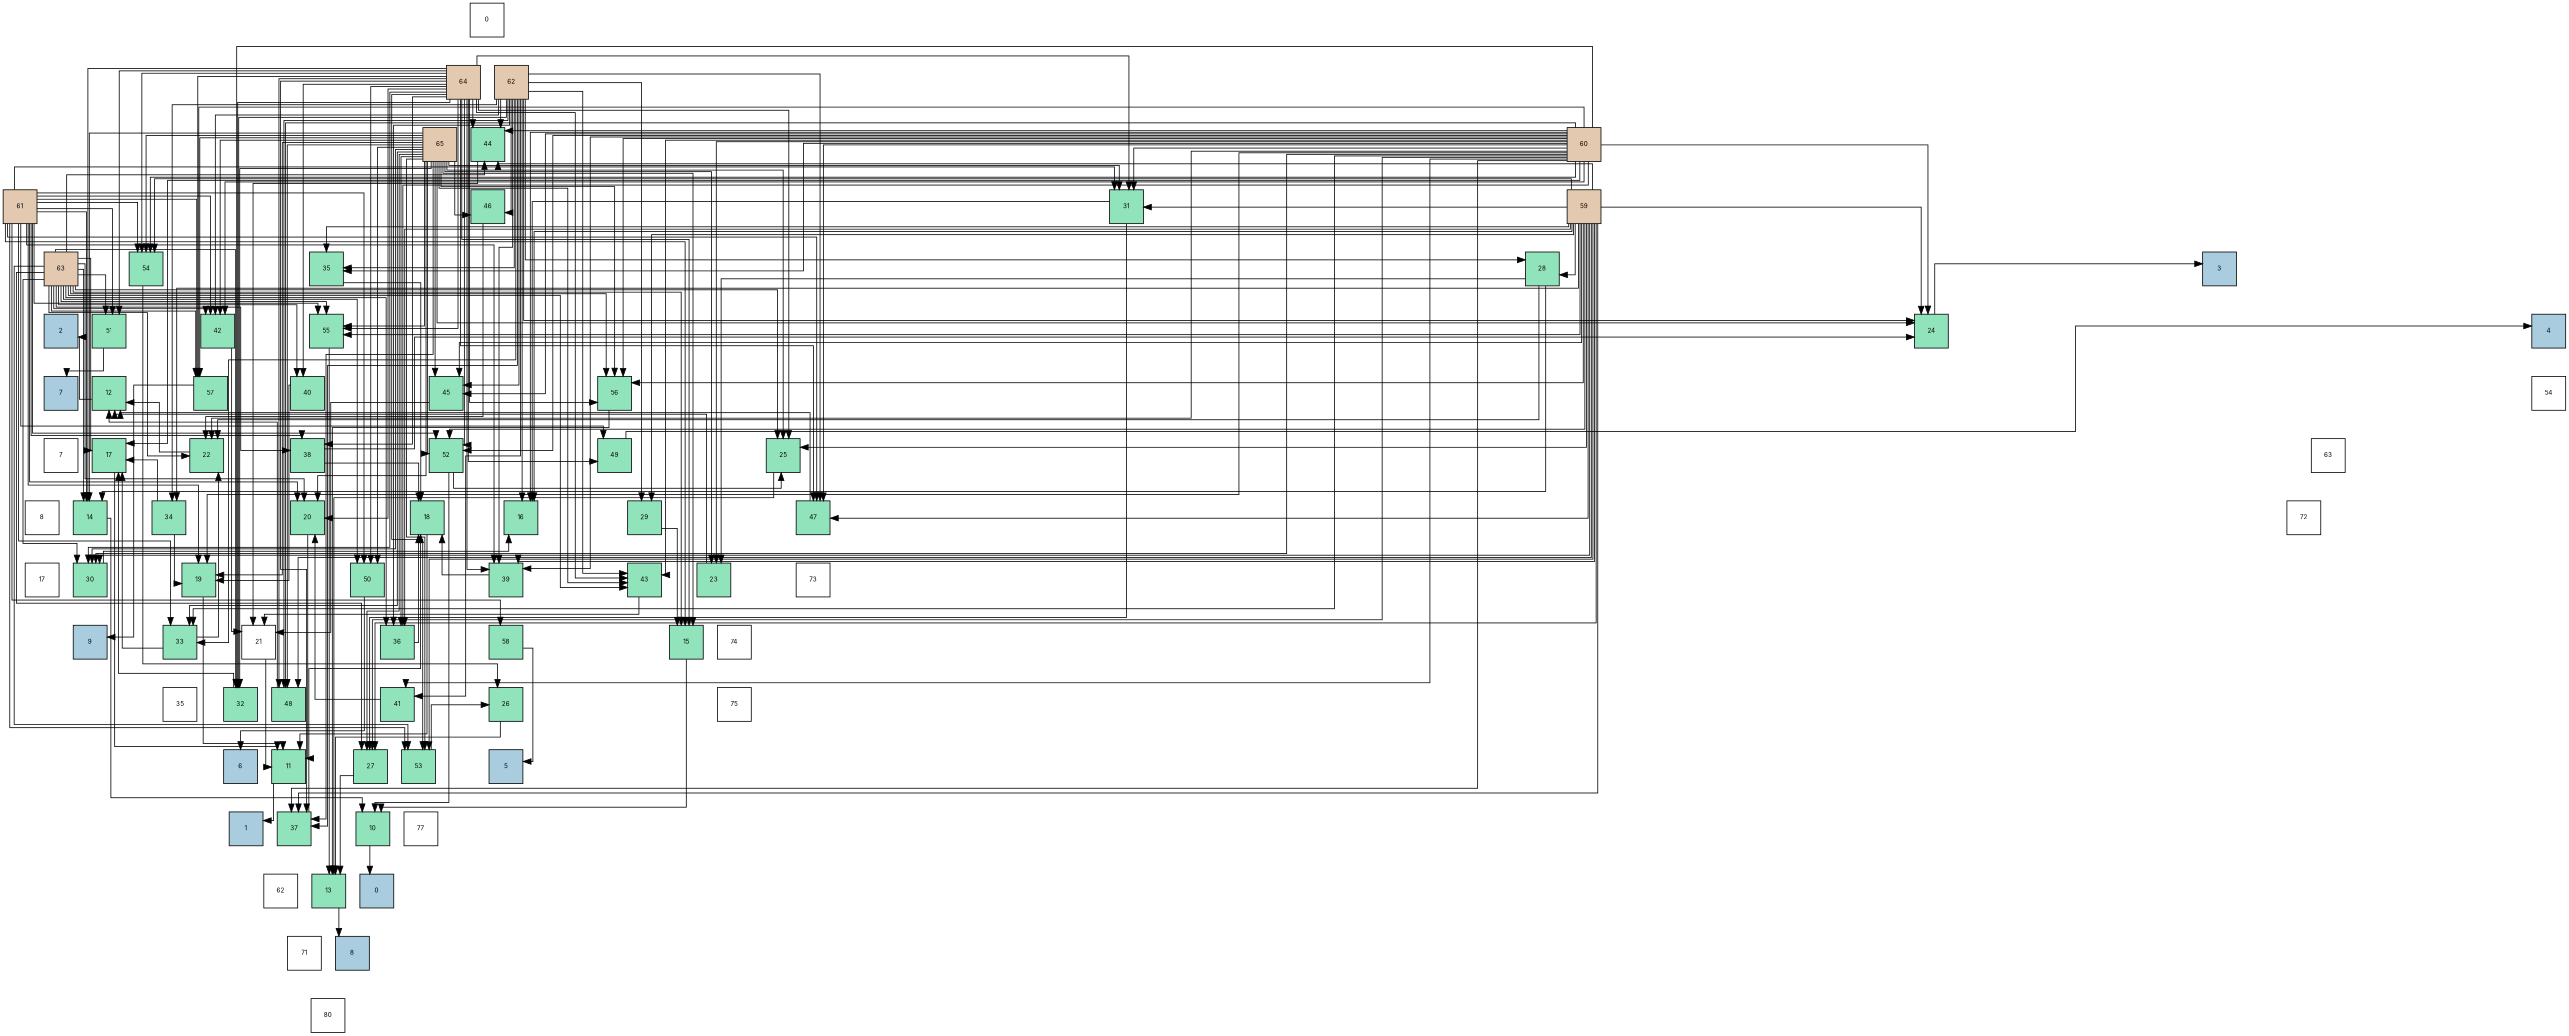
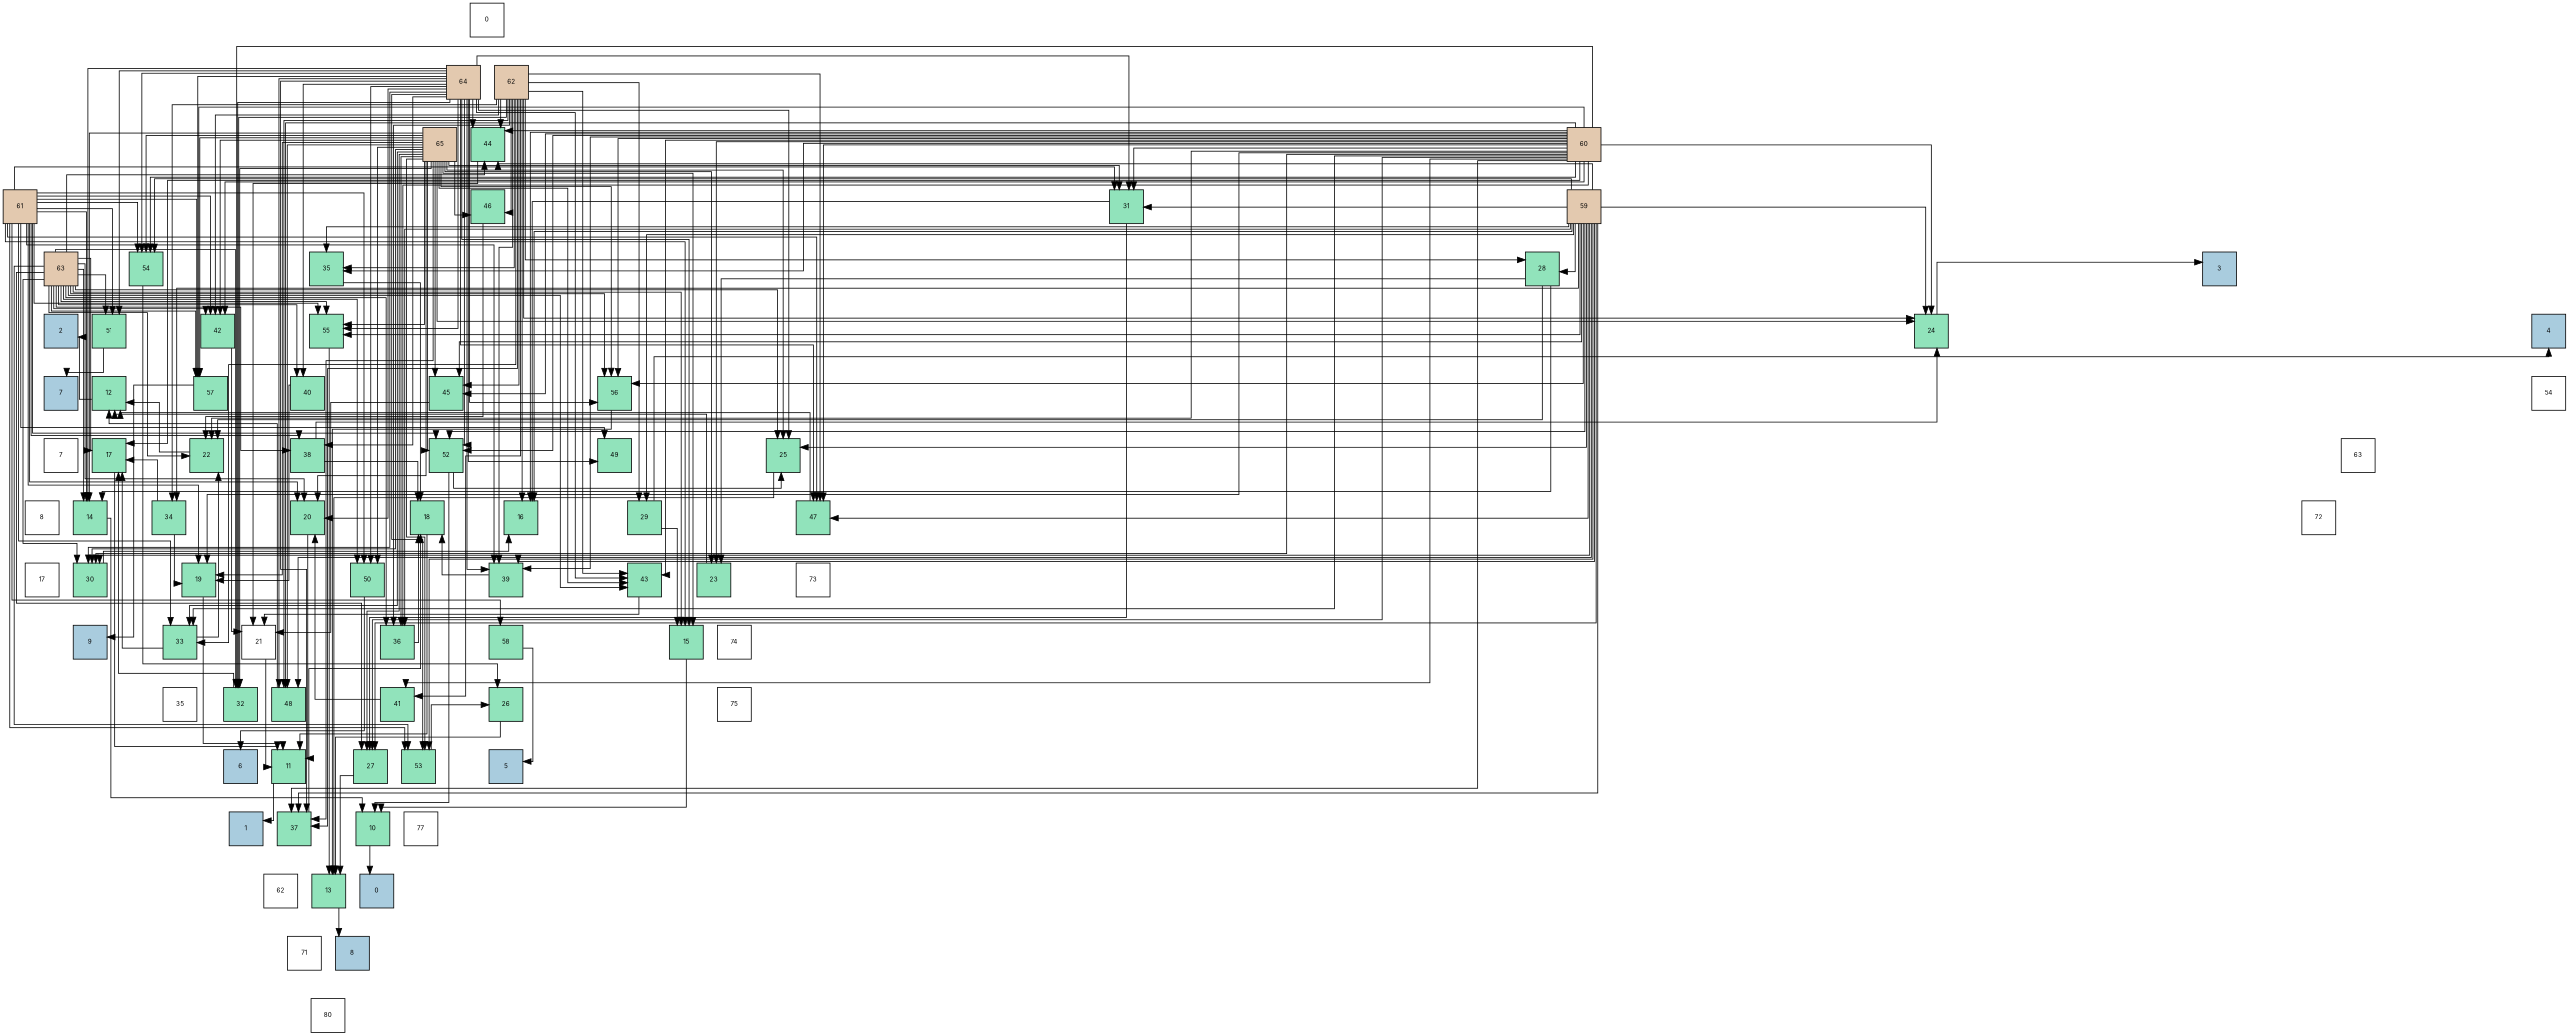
(1624, 432) -> (1530, 357)
